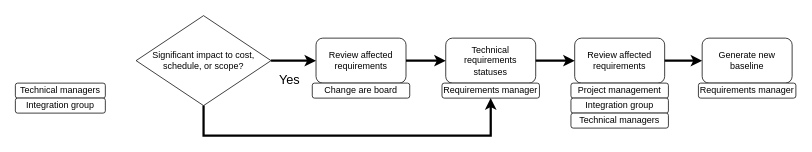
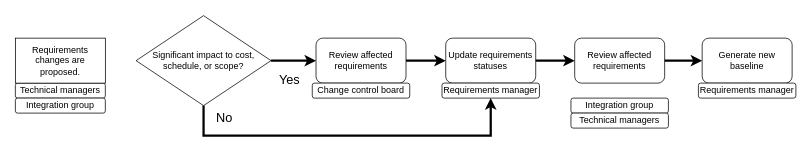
none -> (60, 60)
(491, 60) -> (491, 60)
(361, 90) -> (361, 90)
(620, 90) -> none
none -> (226, 117)
